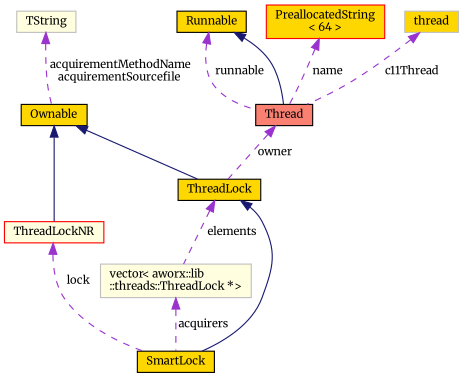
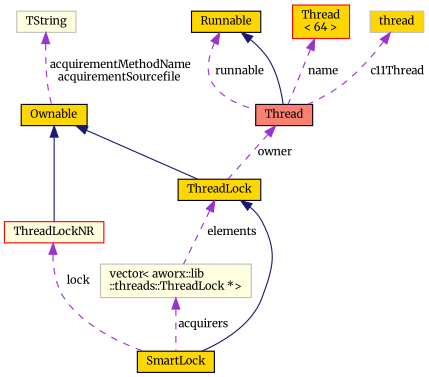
(326, 22) -> (321, 22)
